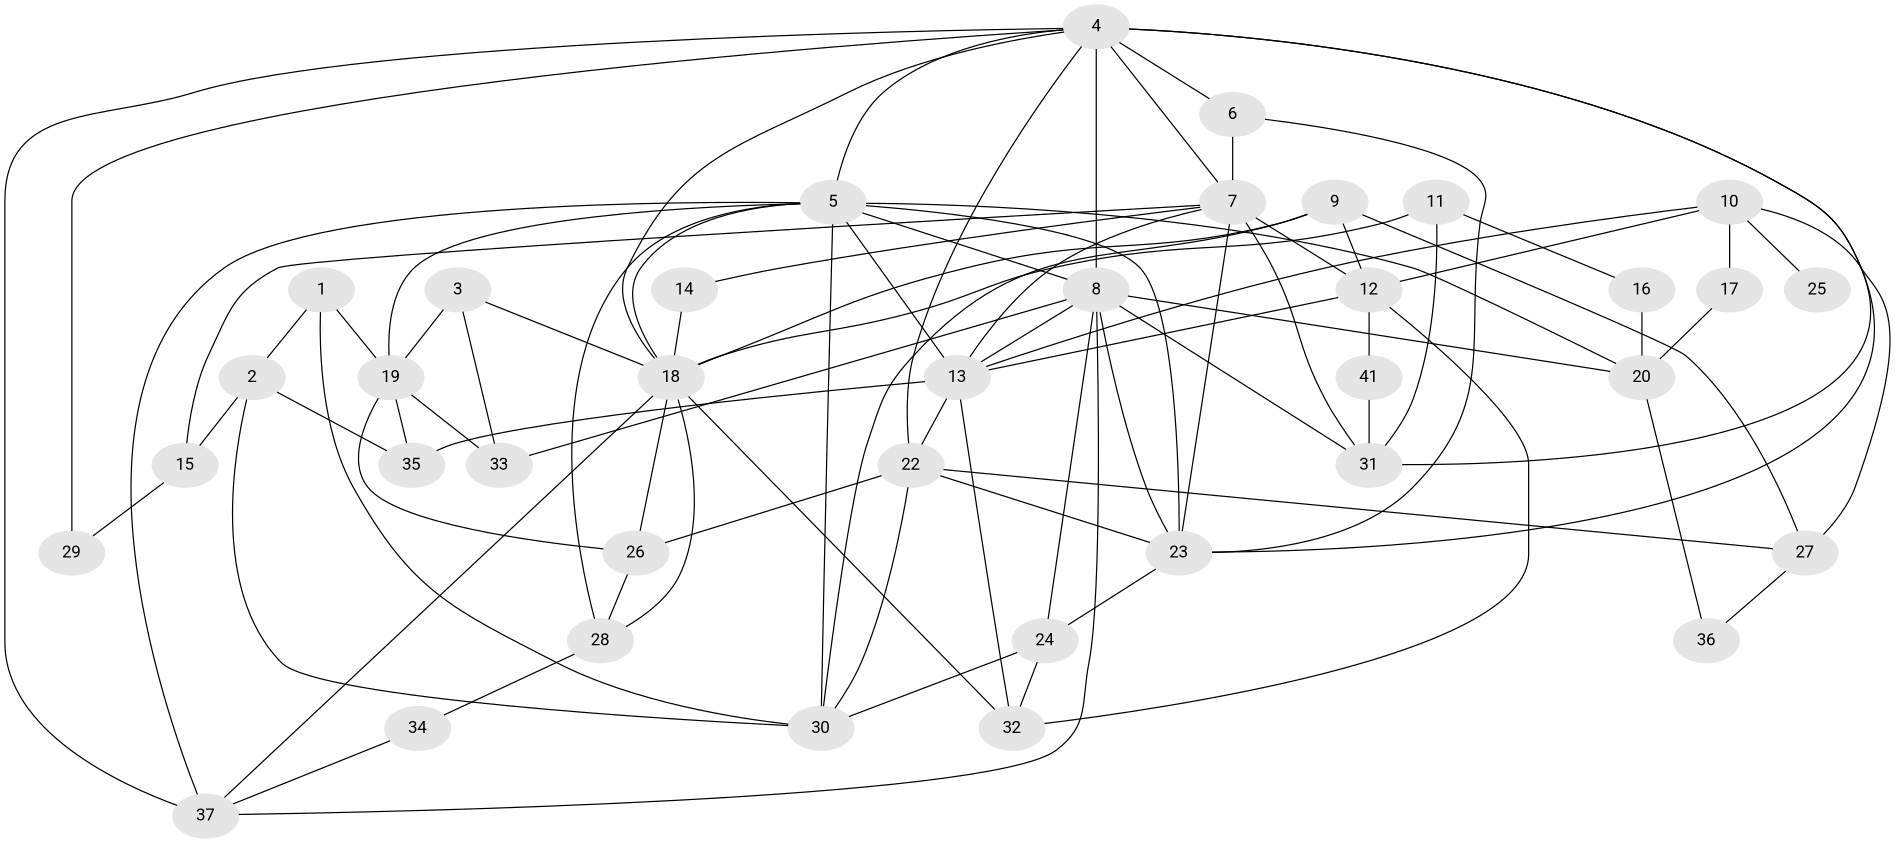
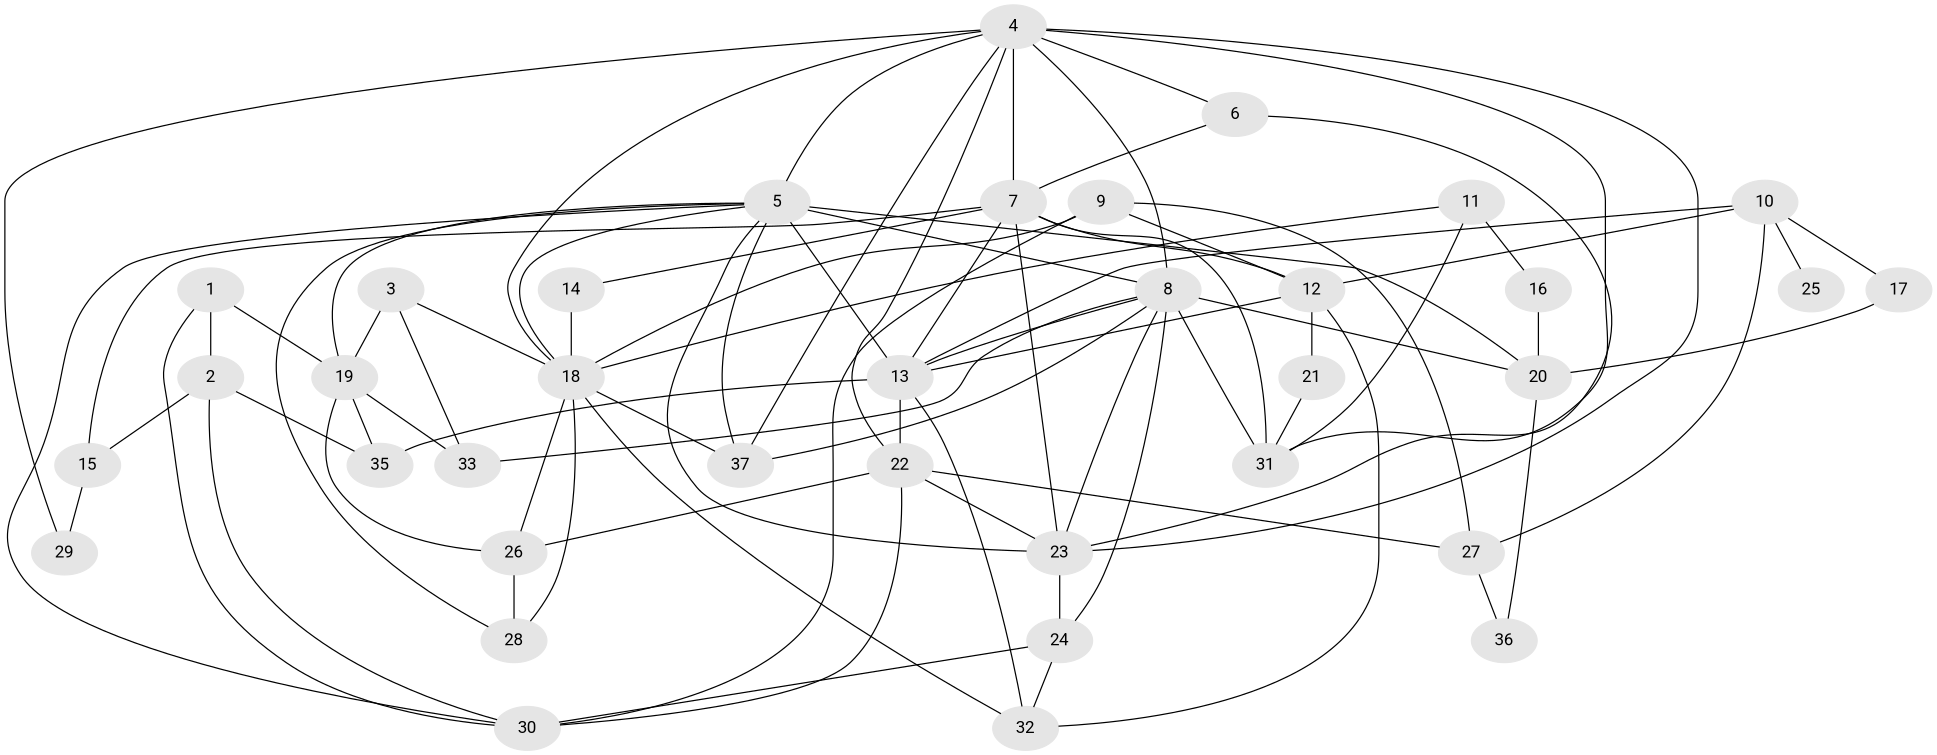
(1369, 378) -> (1312, 378)
(418, 728) -> none
